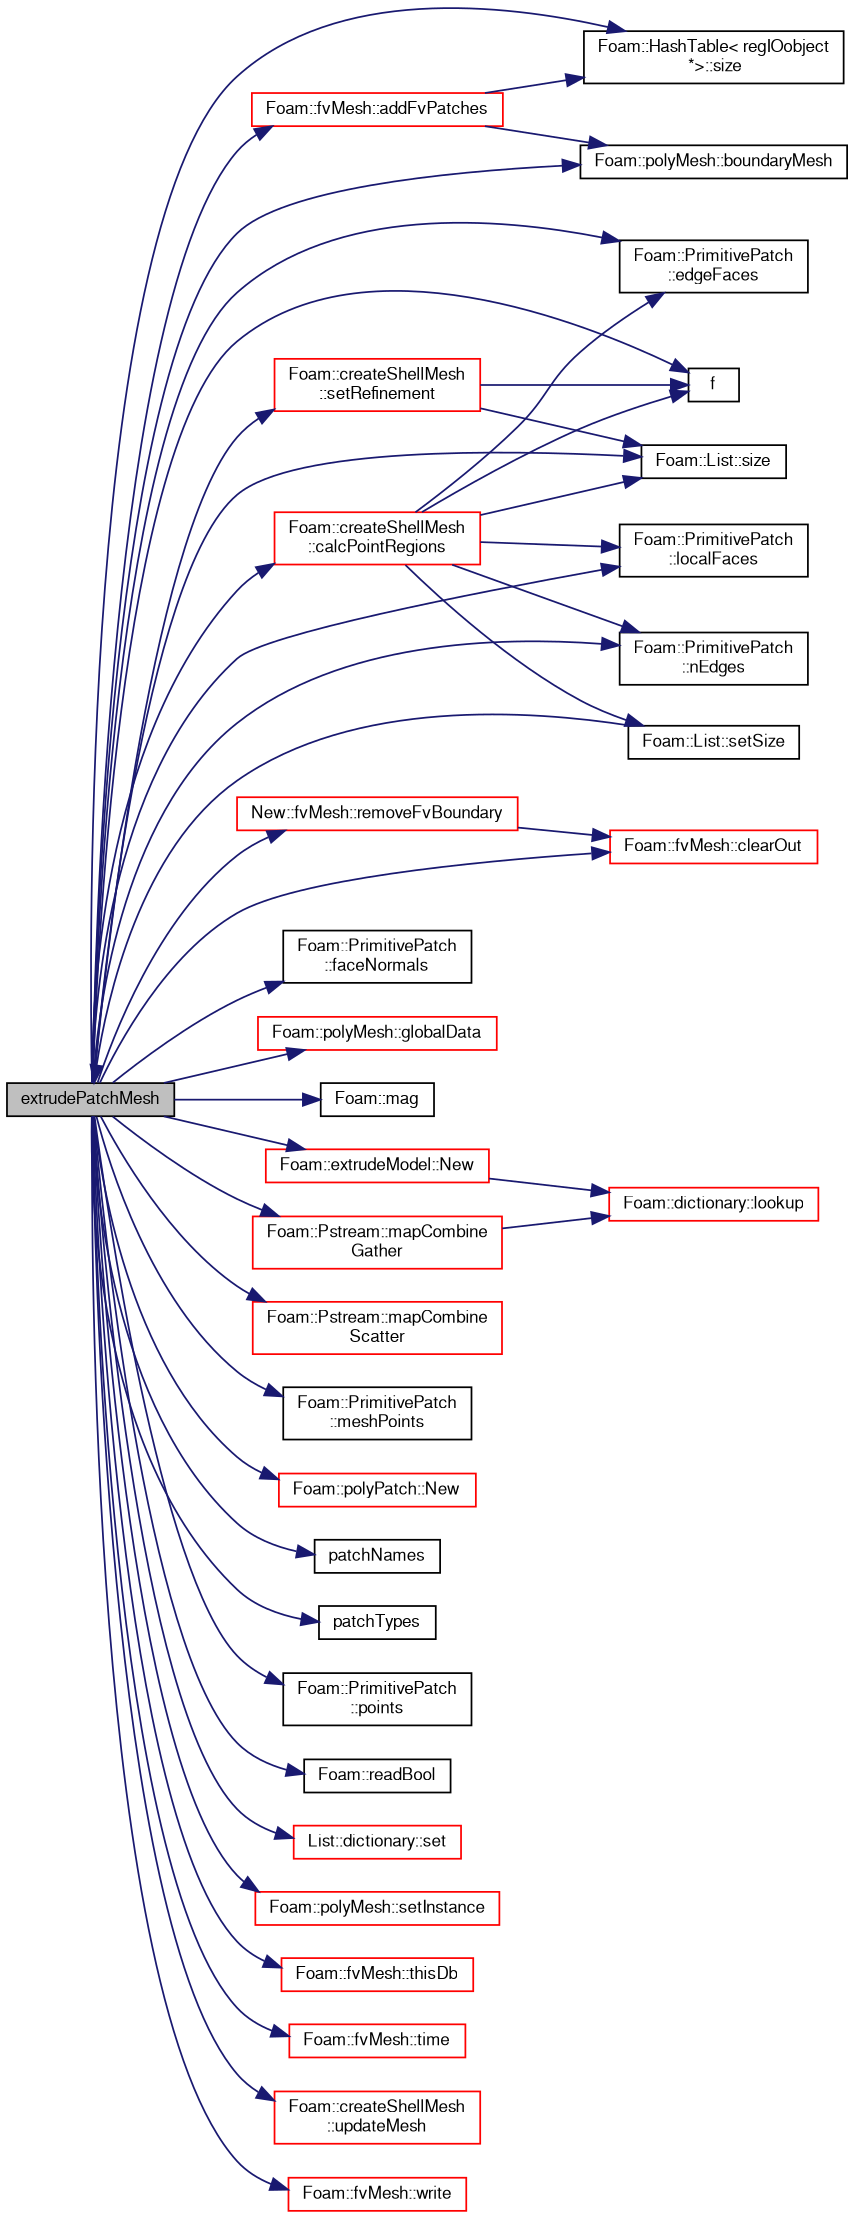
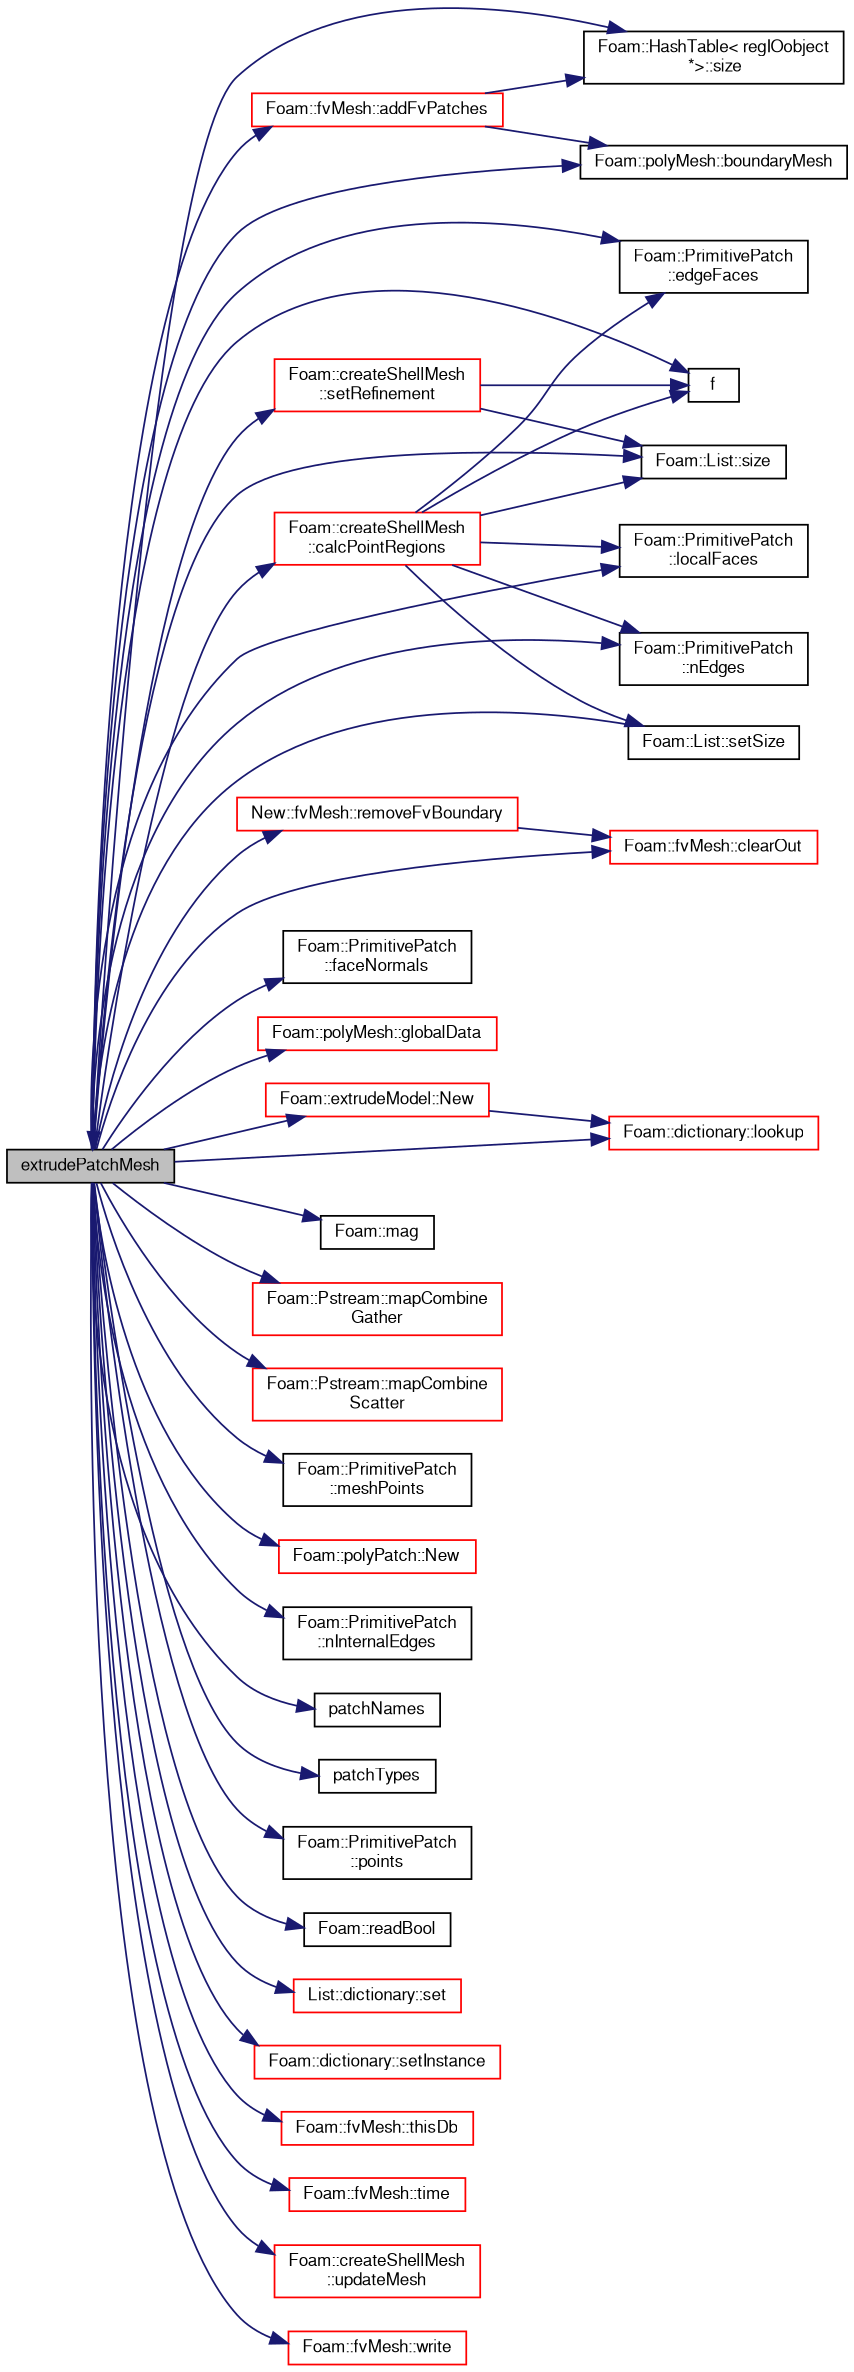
(547, 1223) -> (383, 1151)
none -> (377, 1633)
(377, 1908) -> (377, 2062)
